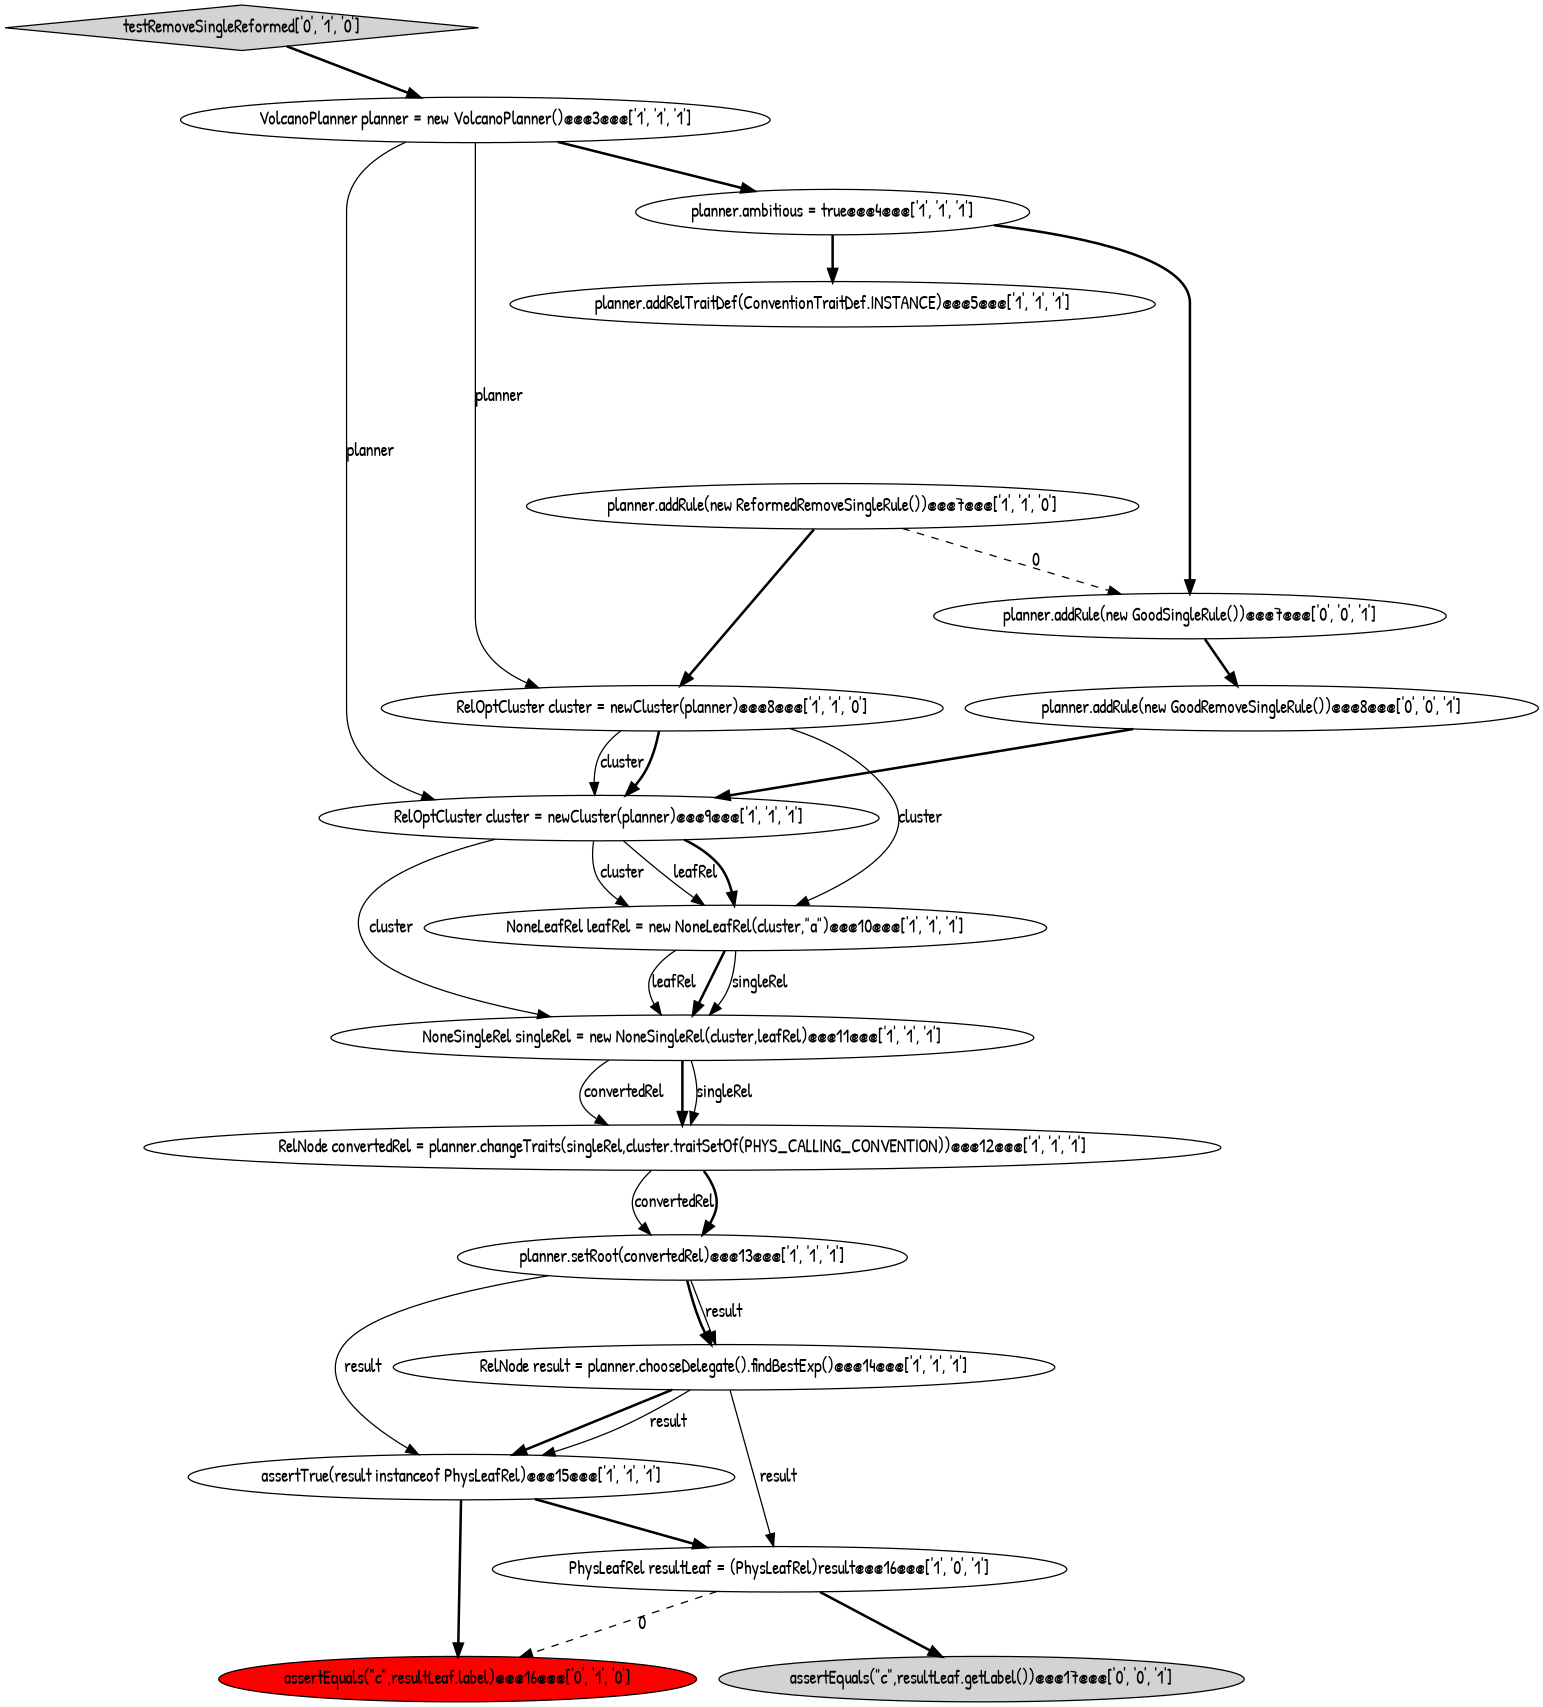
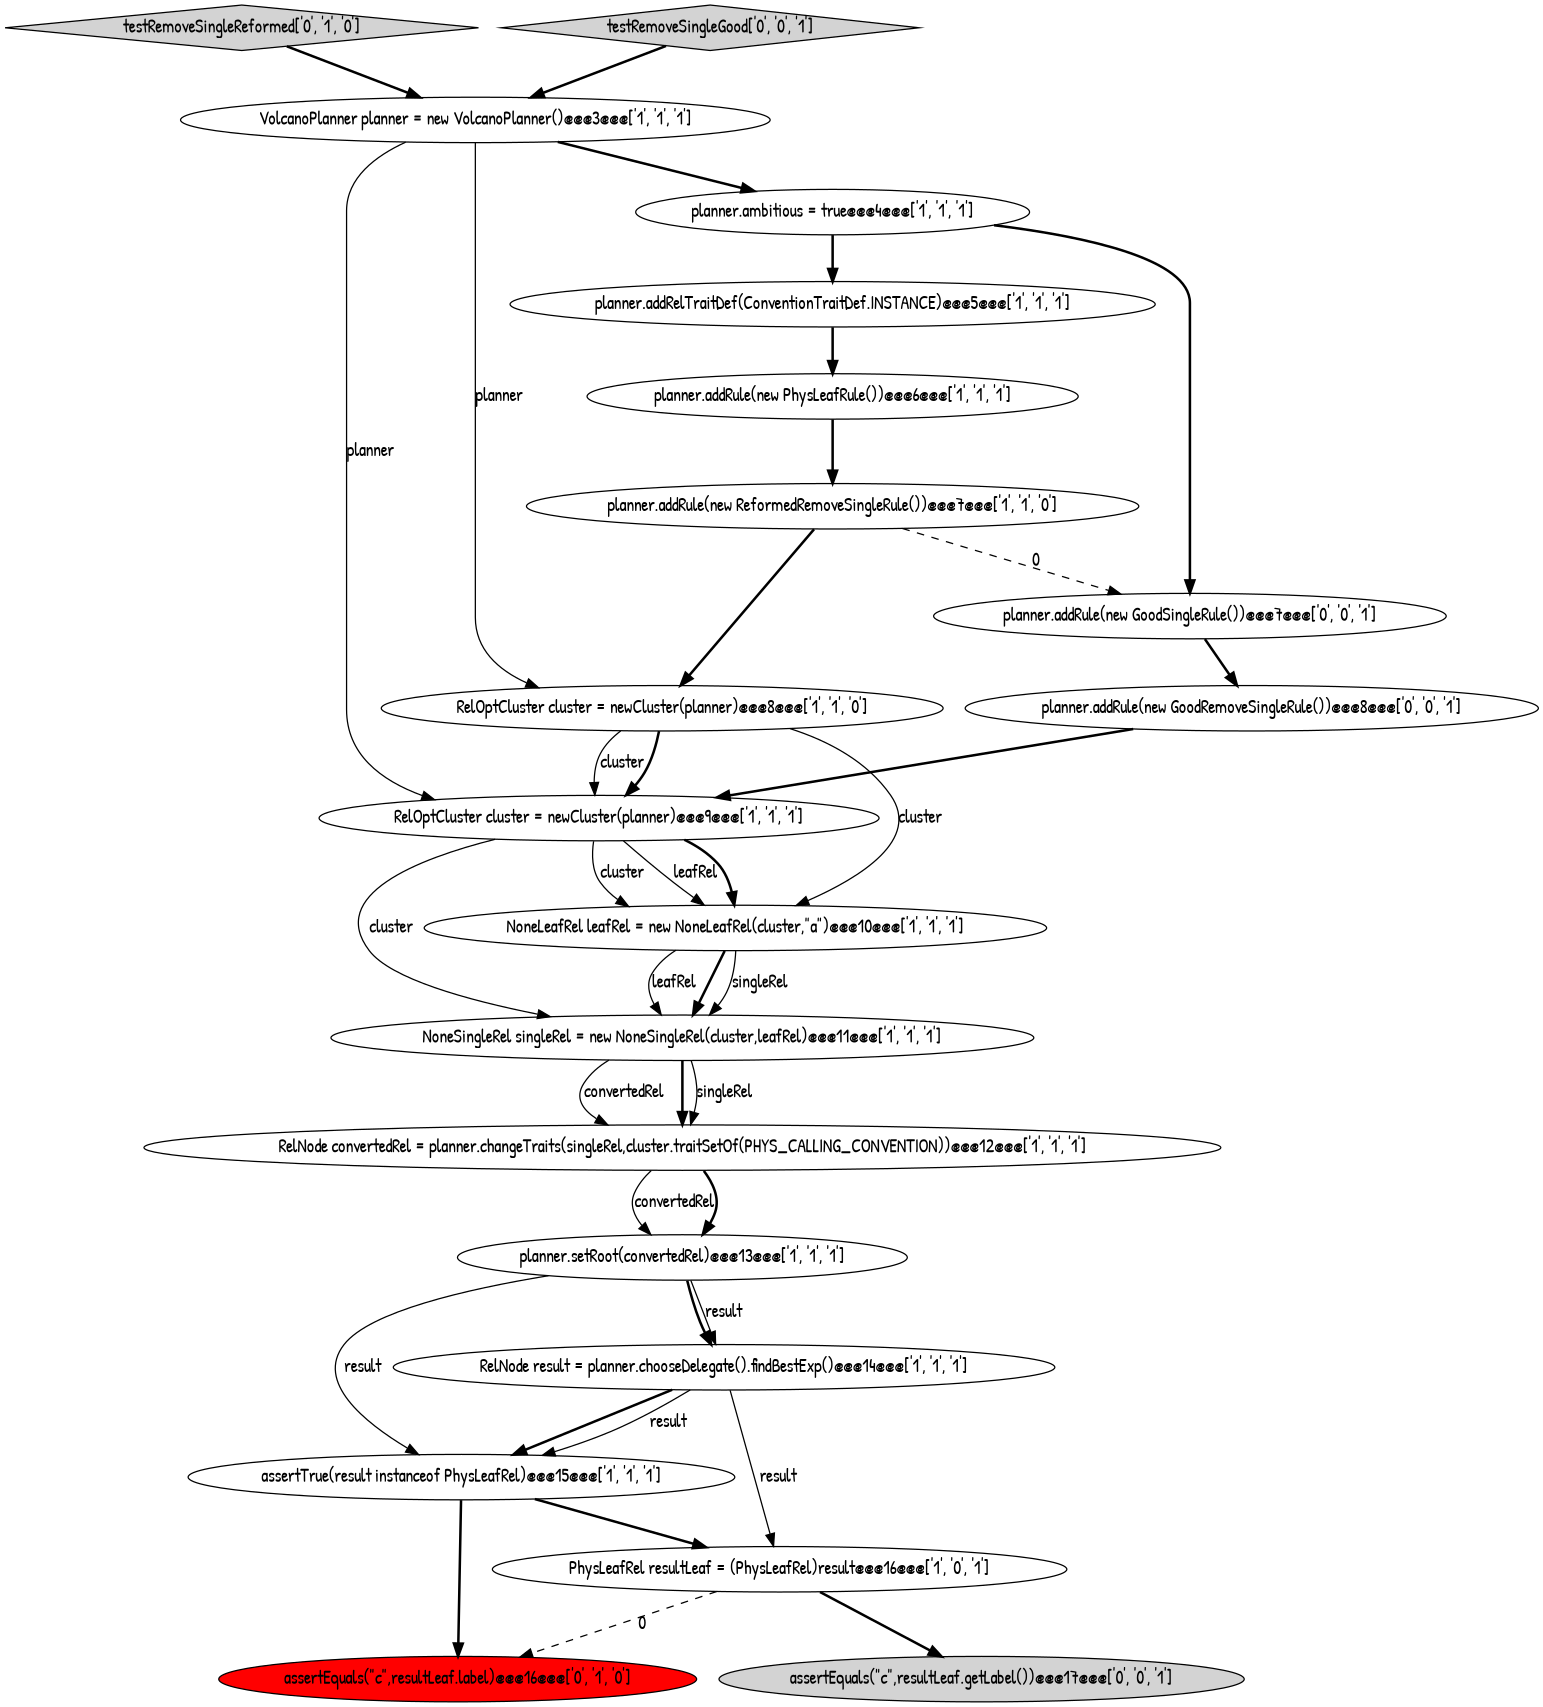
none -> (710, 28)
none -> (833, 396)
